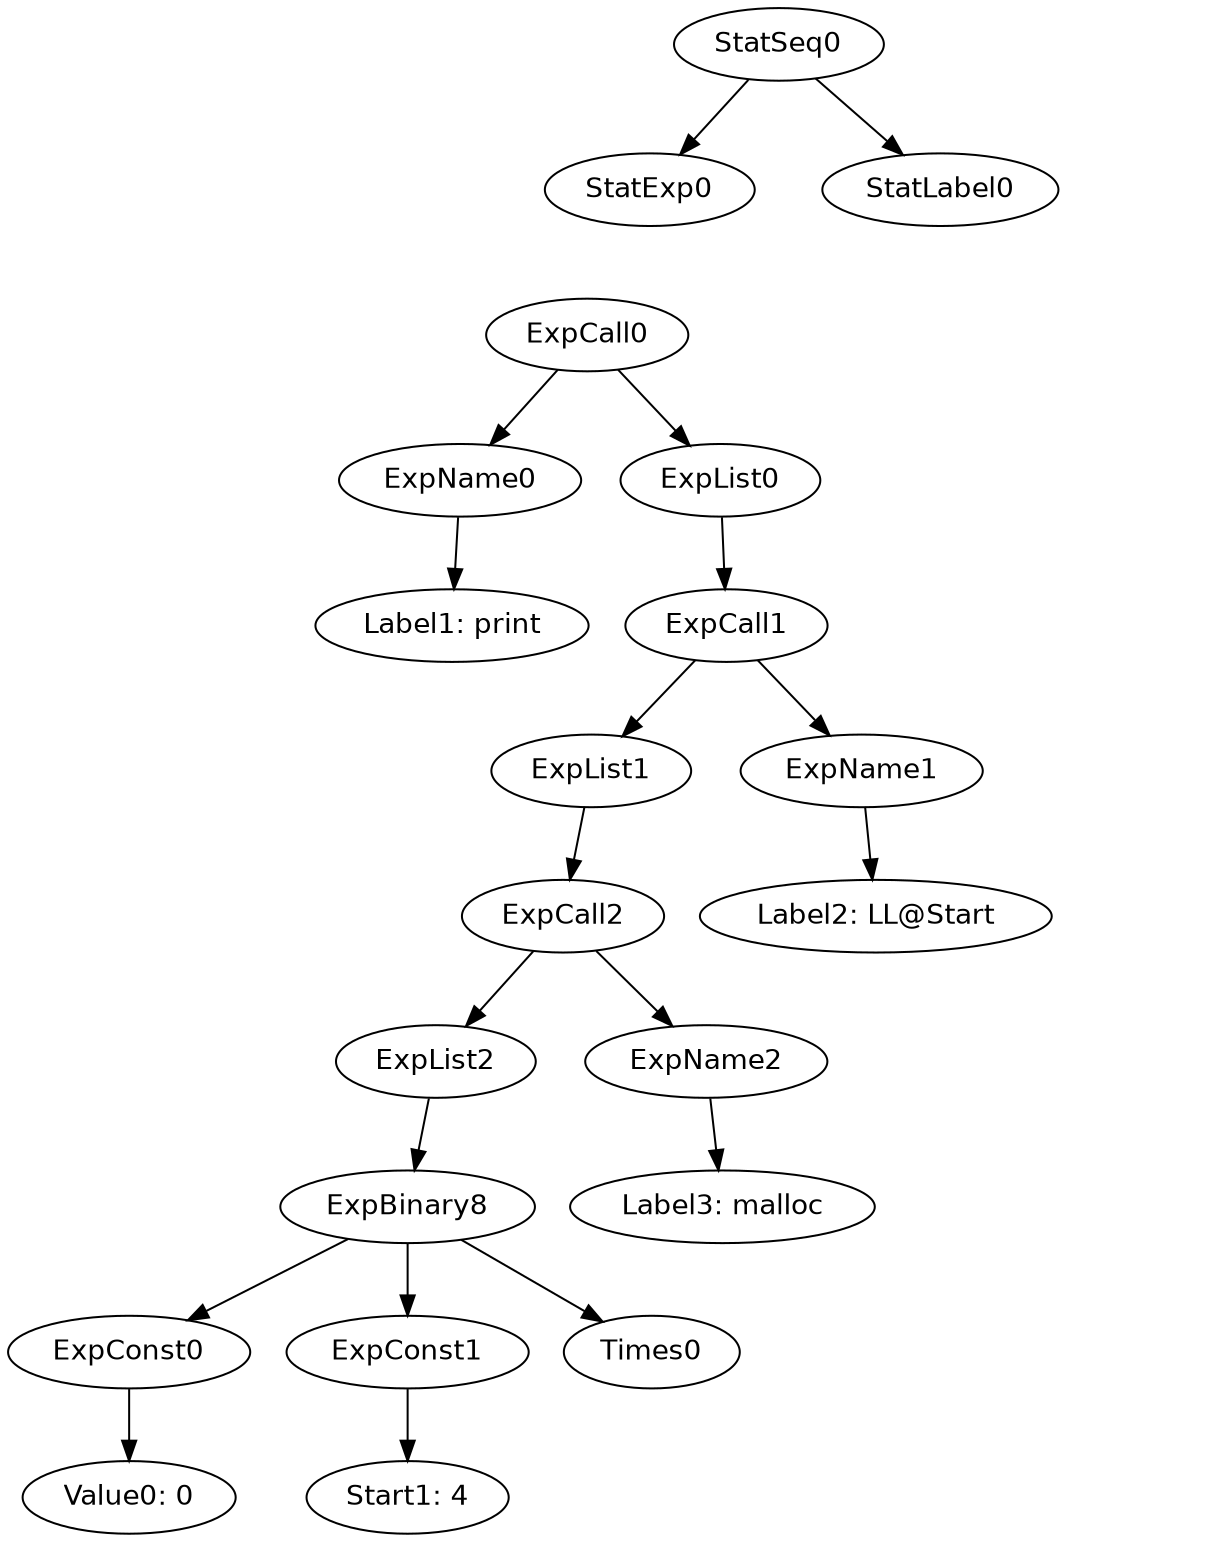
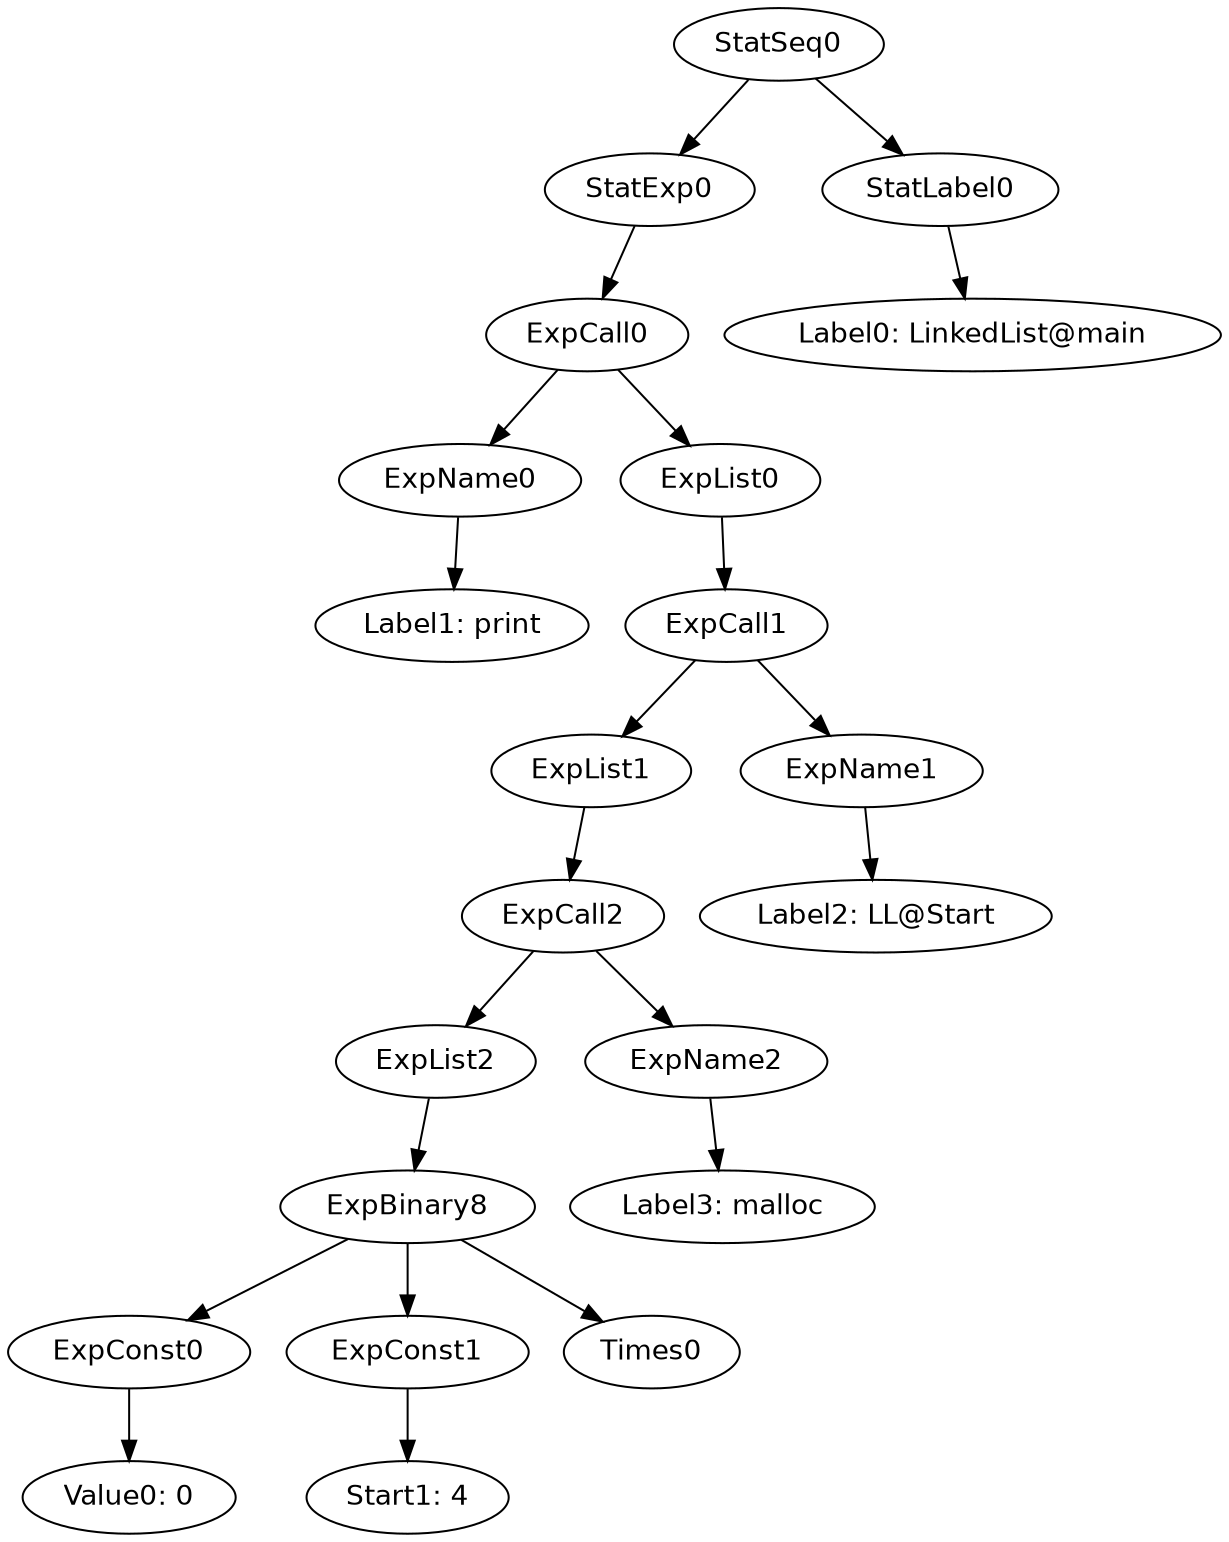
none -> (623, 253)
none -> (973, 335)
